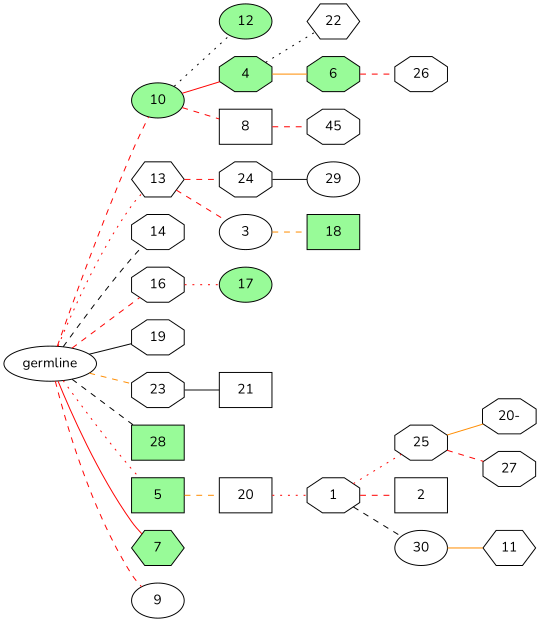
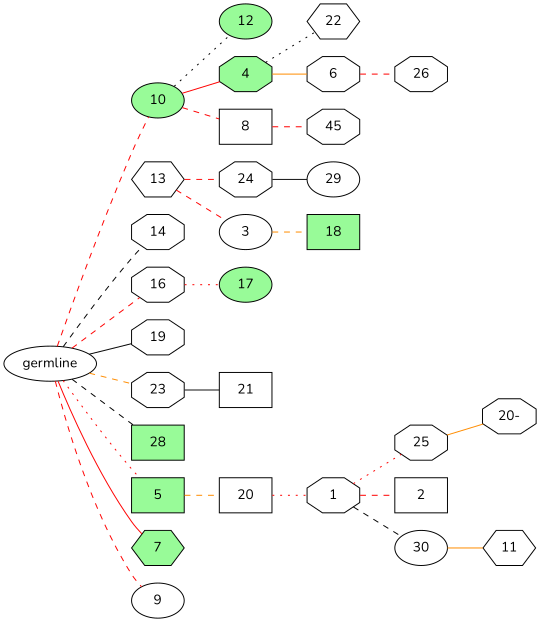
(333, 74) -> (333, 74)
(95, 267) -> none
(509, 469) -> none
